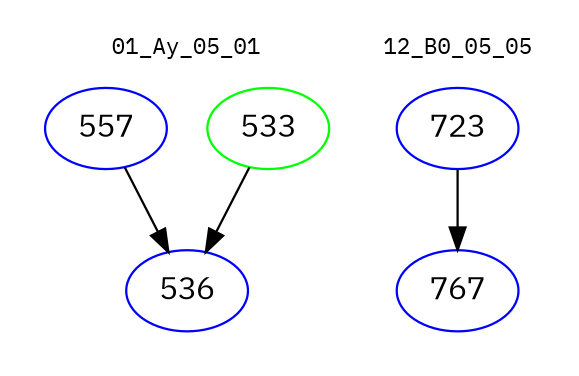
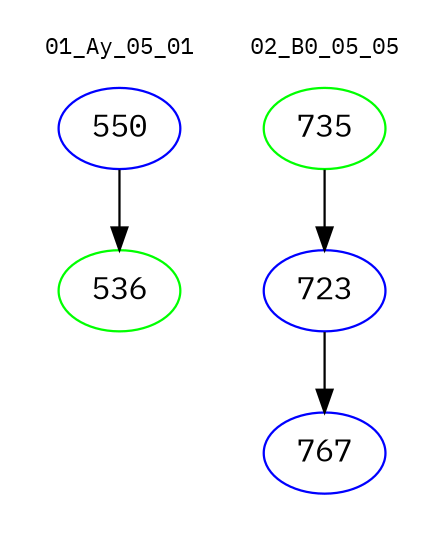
(459, 48) -> (326, 48)
(106, 128) -> (119, 128)
(268, 128) -> none
none -> (325, 128)
(187, 291) -> (119, 291)
